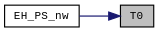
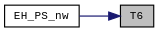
(137, 16) -> (137, 16)
